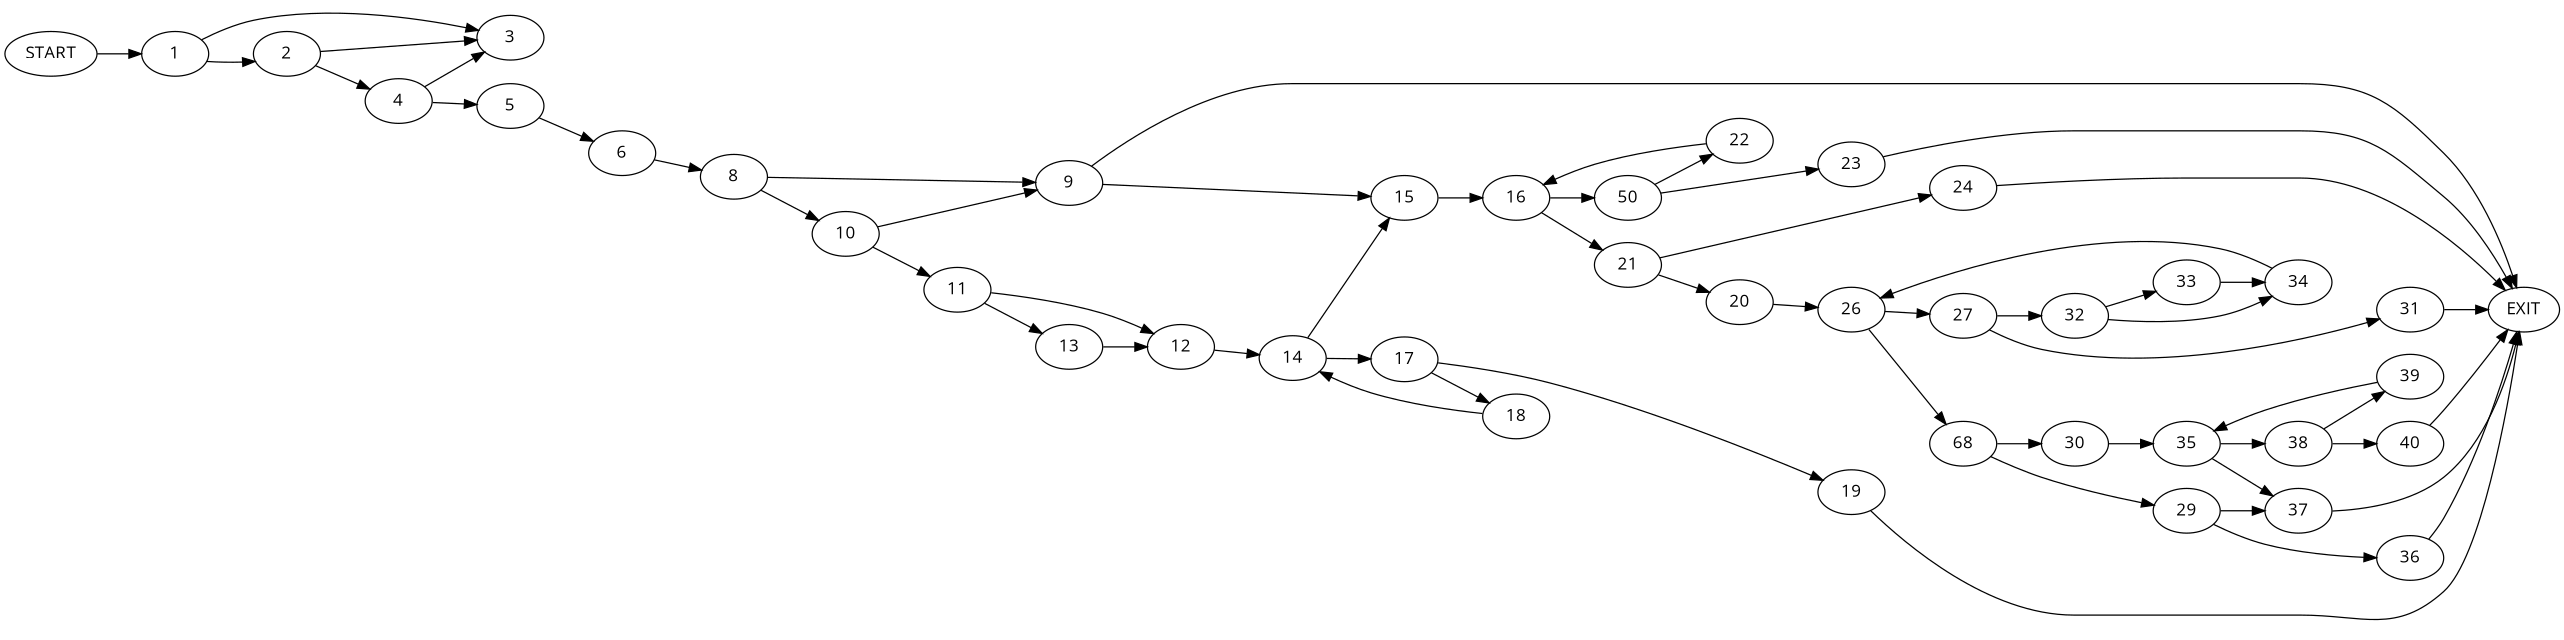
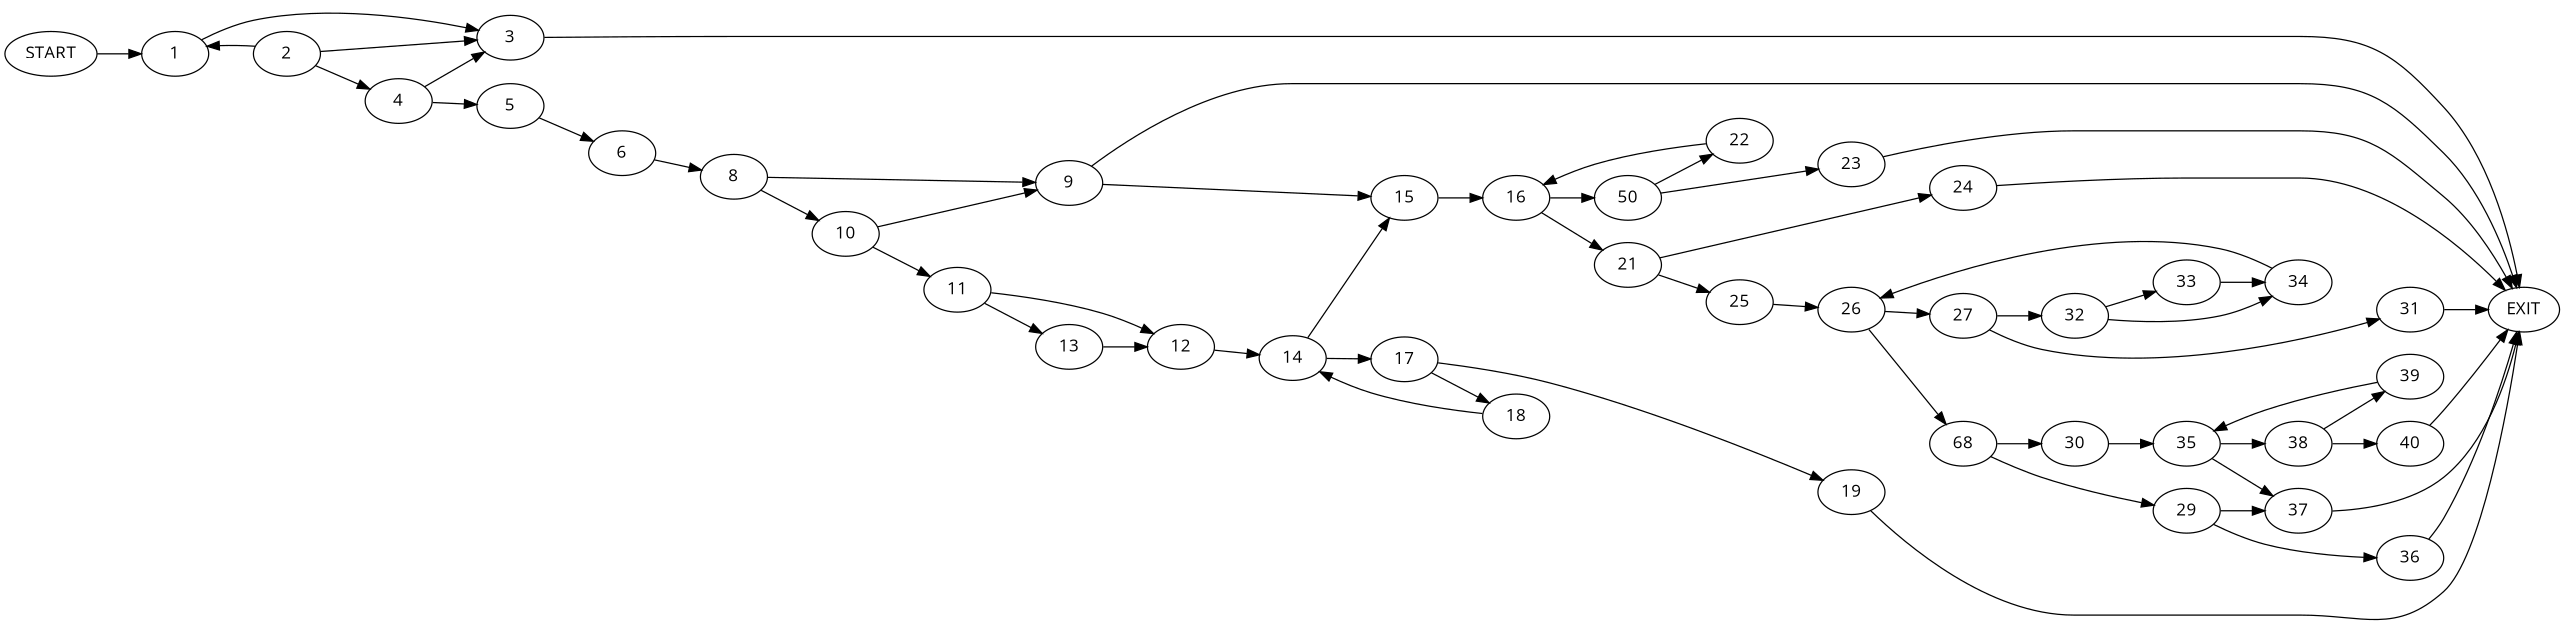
none -> (1598, 36)
(225, 62) -> (237, 46)
(1740, 302) -> (1740, 302)
